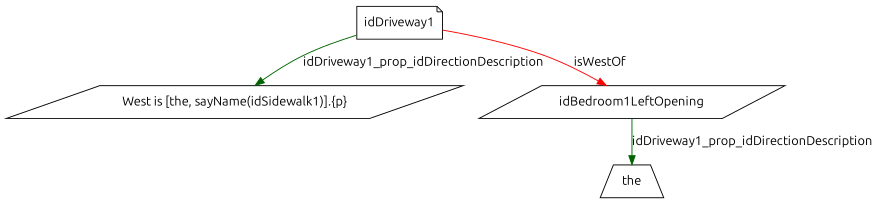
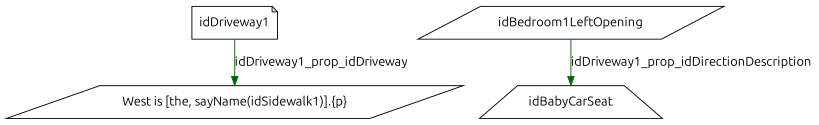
(523, 49) -> none
(424, 62) -> (321, 62)
(632, 181) -> (571, 102)
